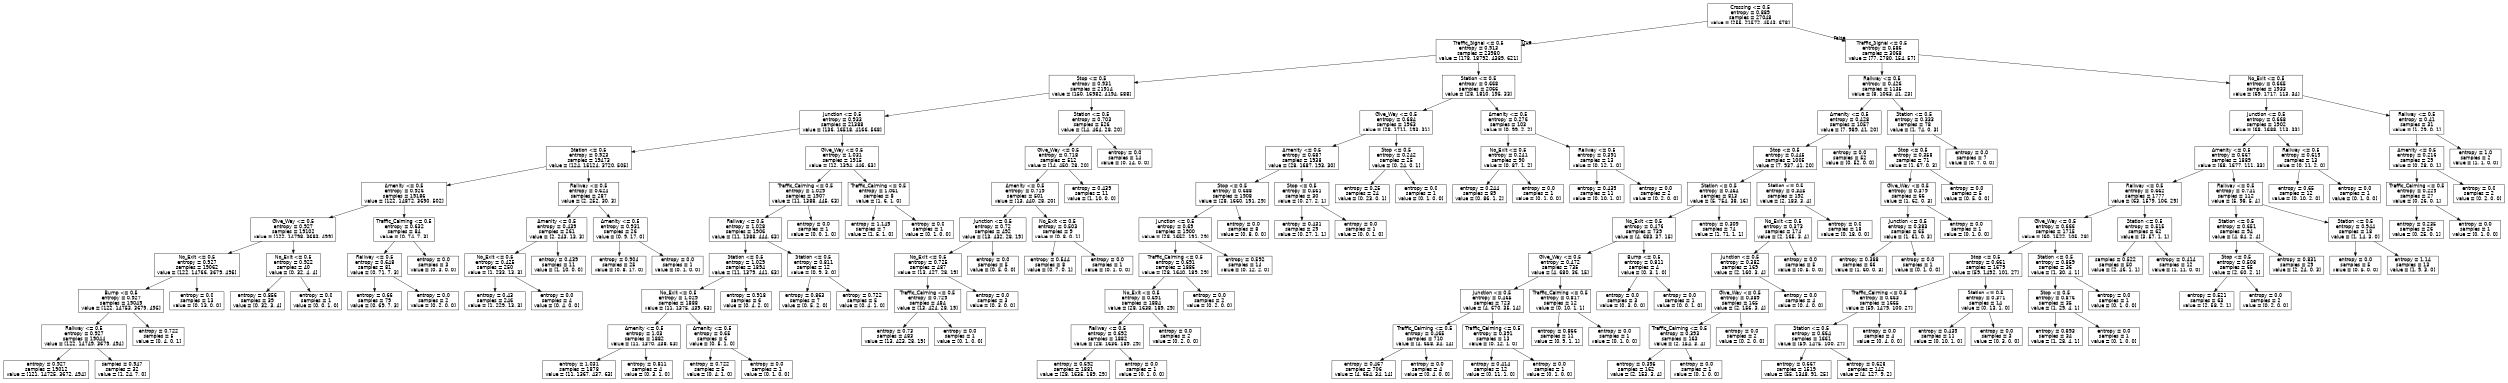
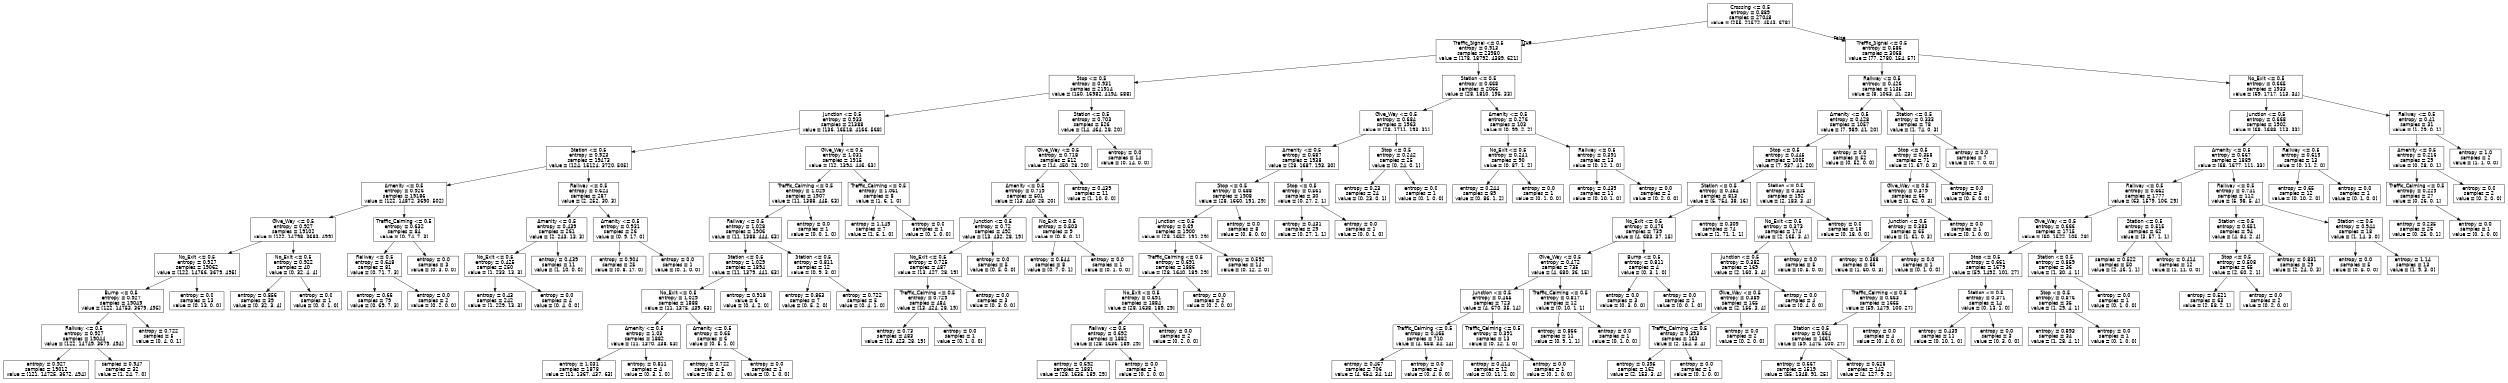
(1362, 194) -> (1362, 194)
(495, 301) -> (495, 301)
(746, 301) -> (746, 301)
